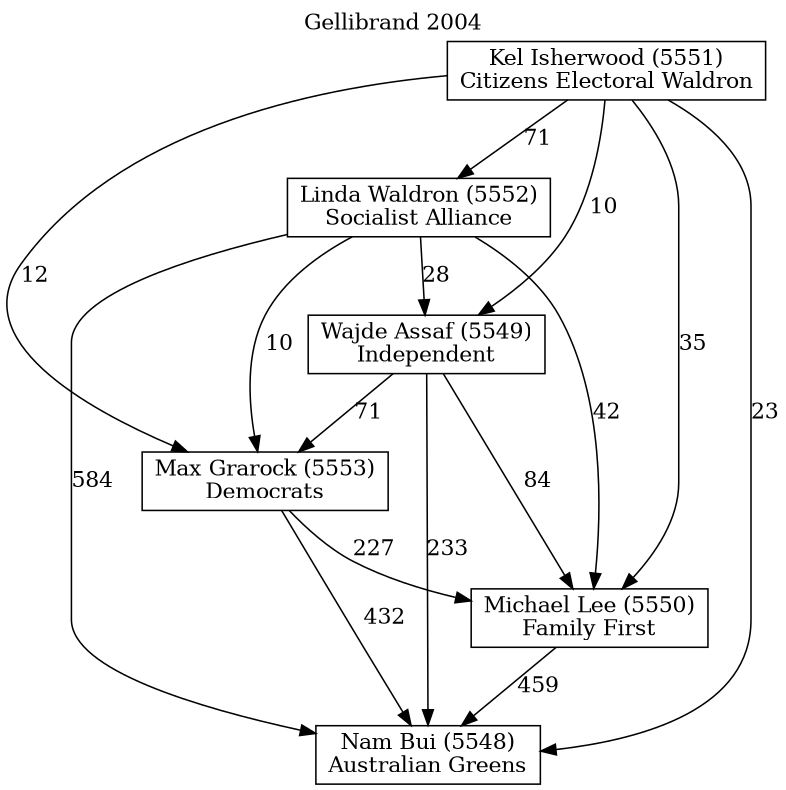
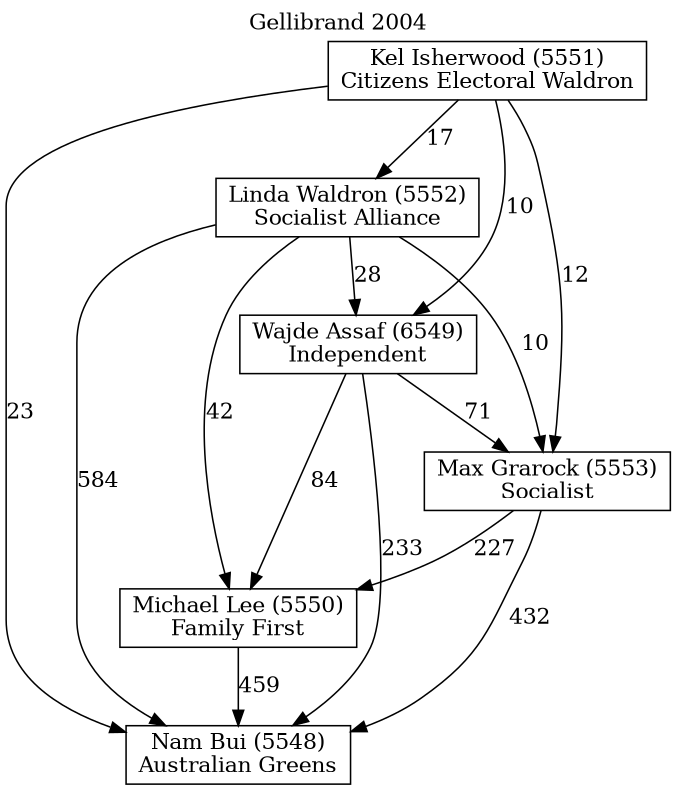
(538, 139) -> (440, 139)
(679, 339) -> none
(427, 344) -> (358, 344)
(265, 481) -> (547, 481)
